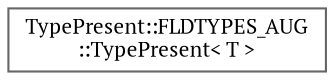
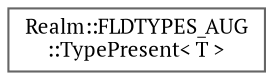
(167, 40) -> (137, 40)
